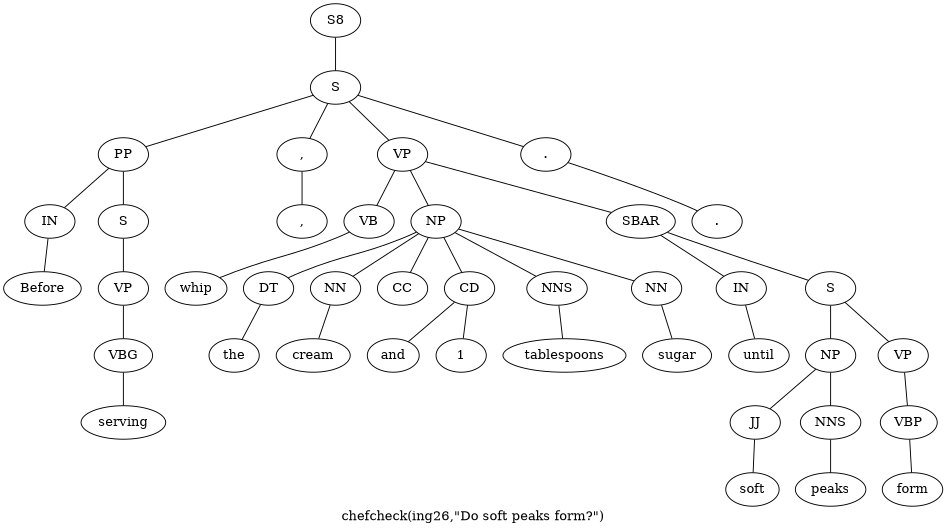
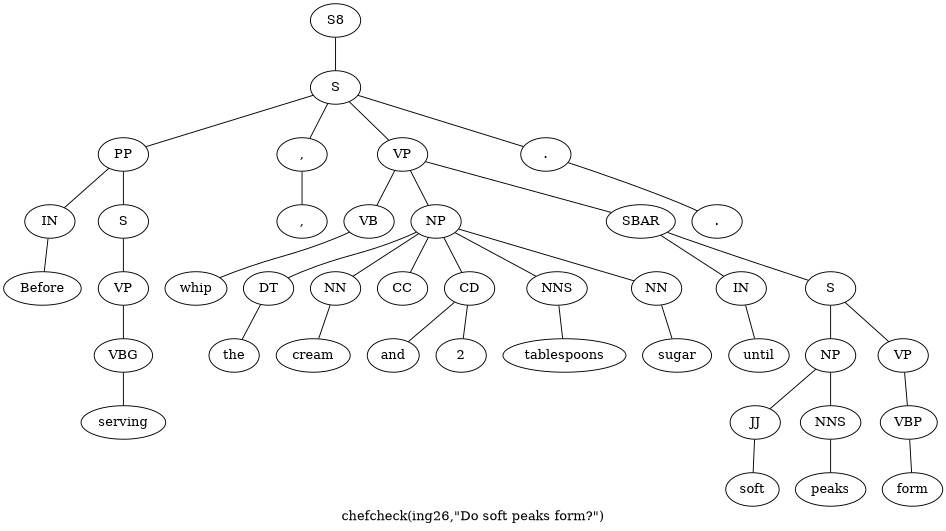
(461, 355) -> (461, 355)
